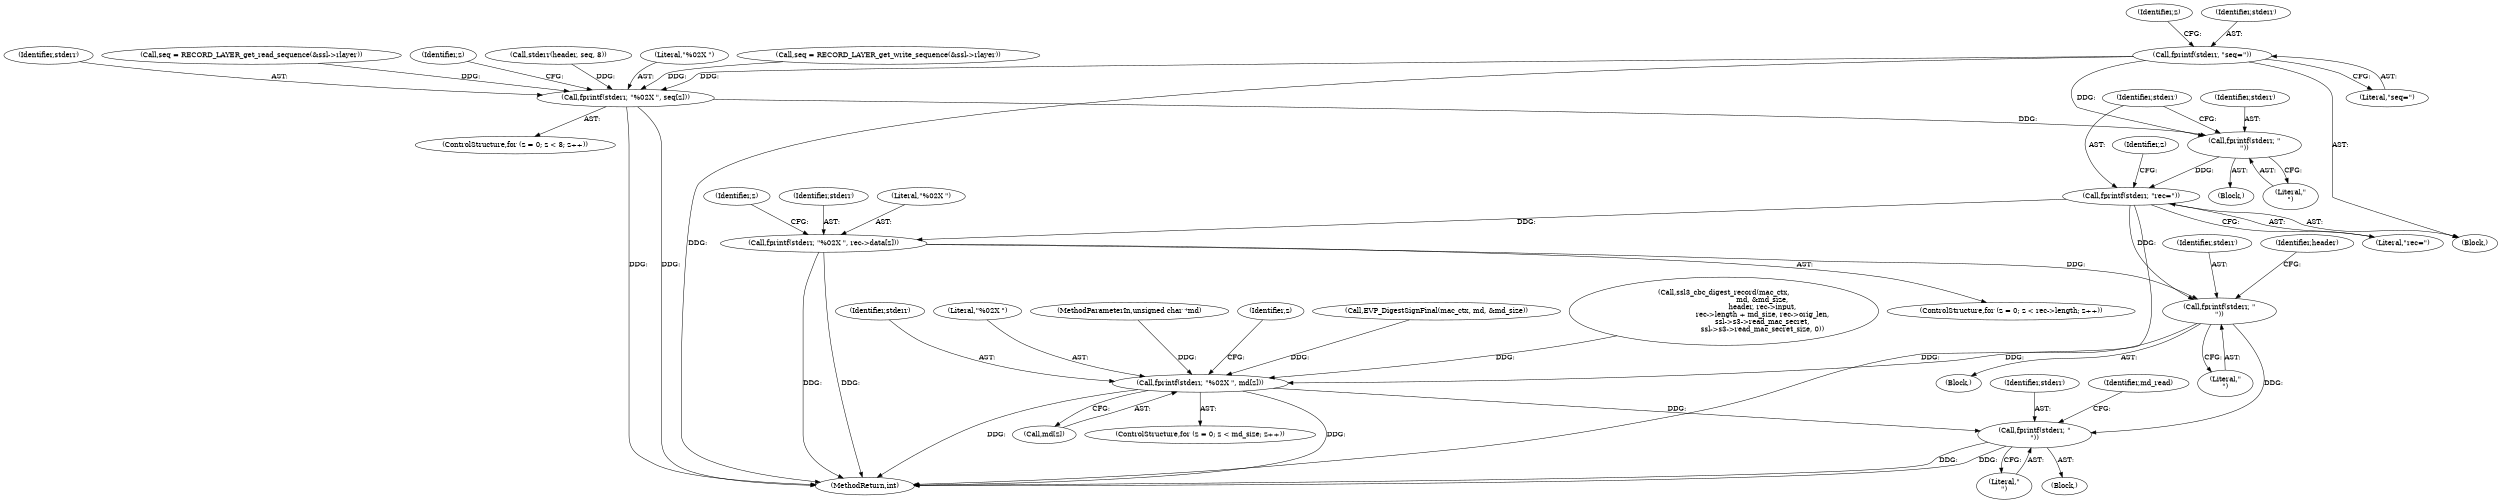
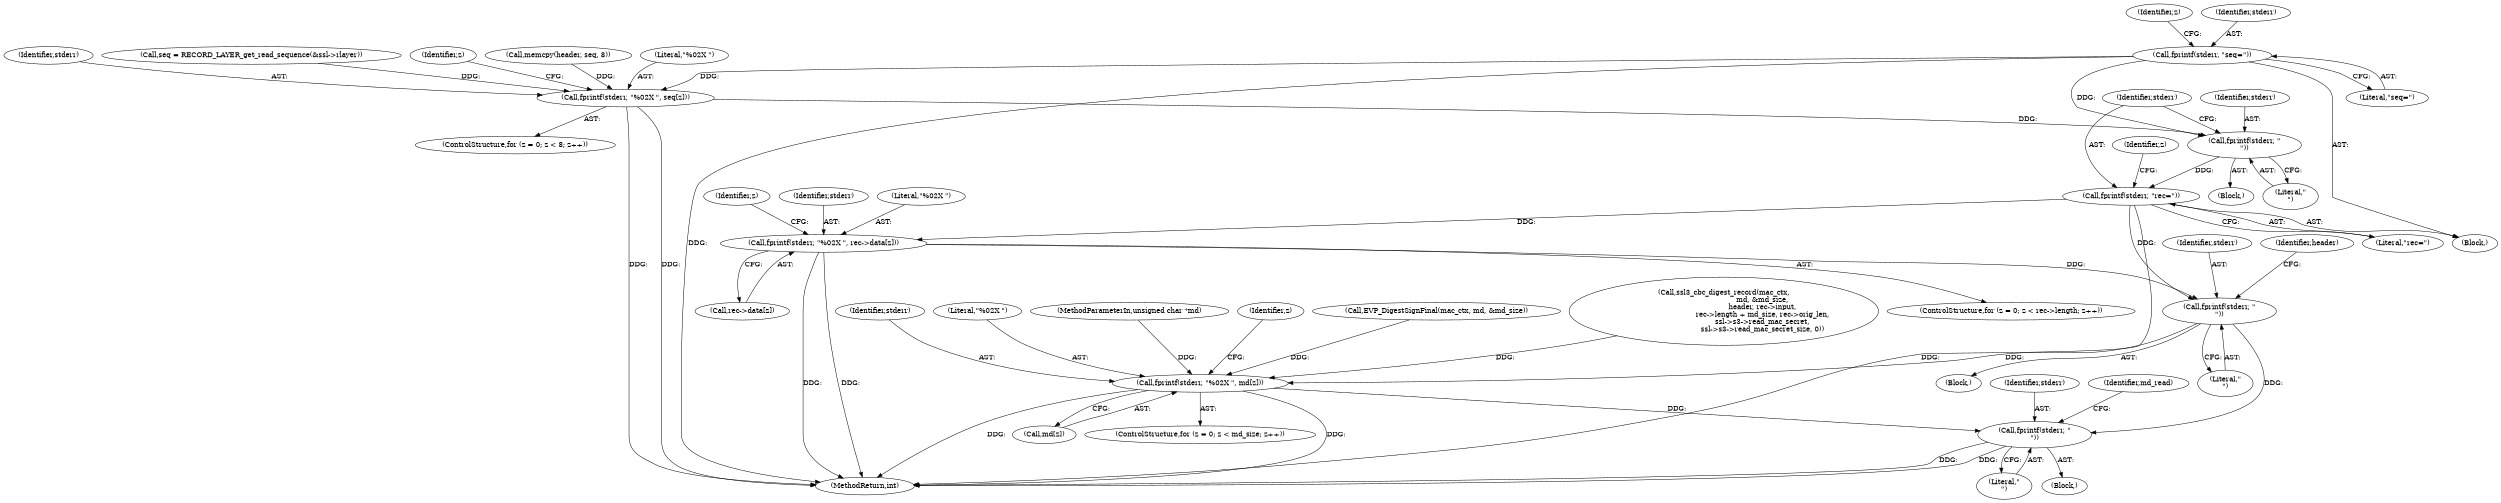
(558, 55) -> (558, 55)
(888, 55) -> none
none -> (742, 311)
